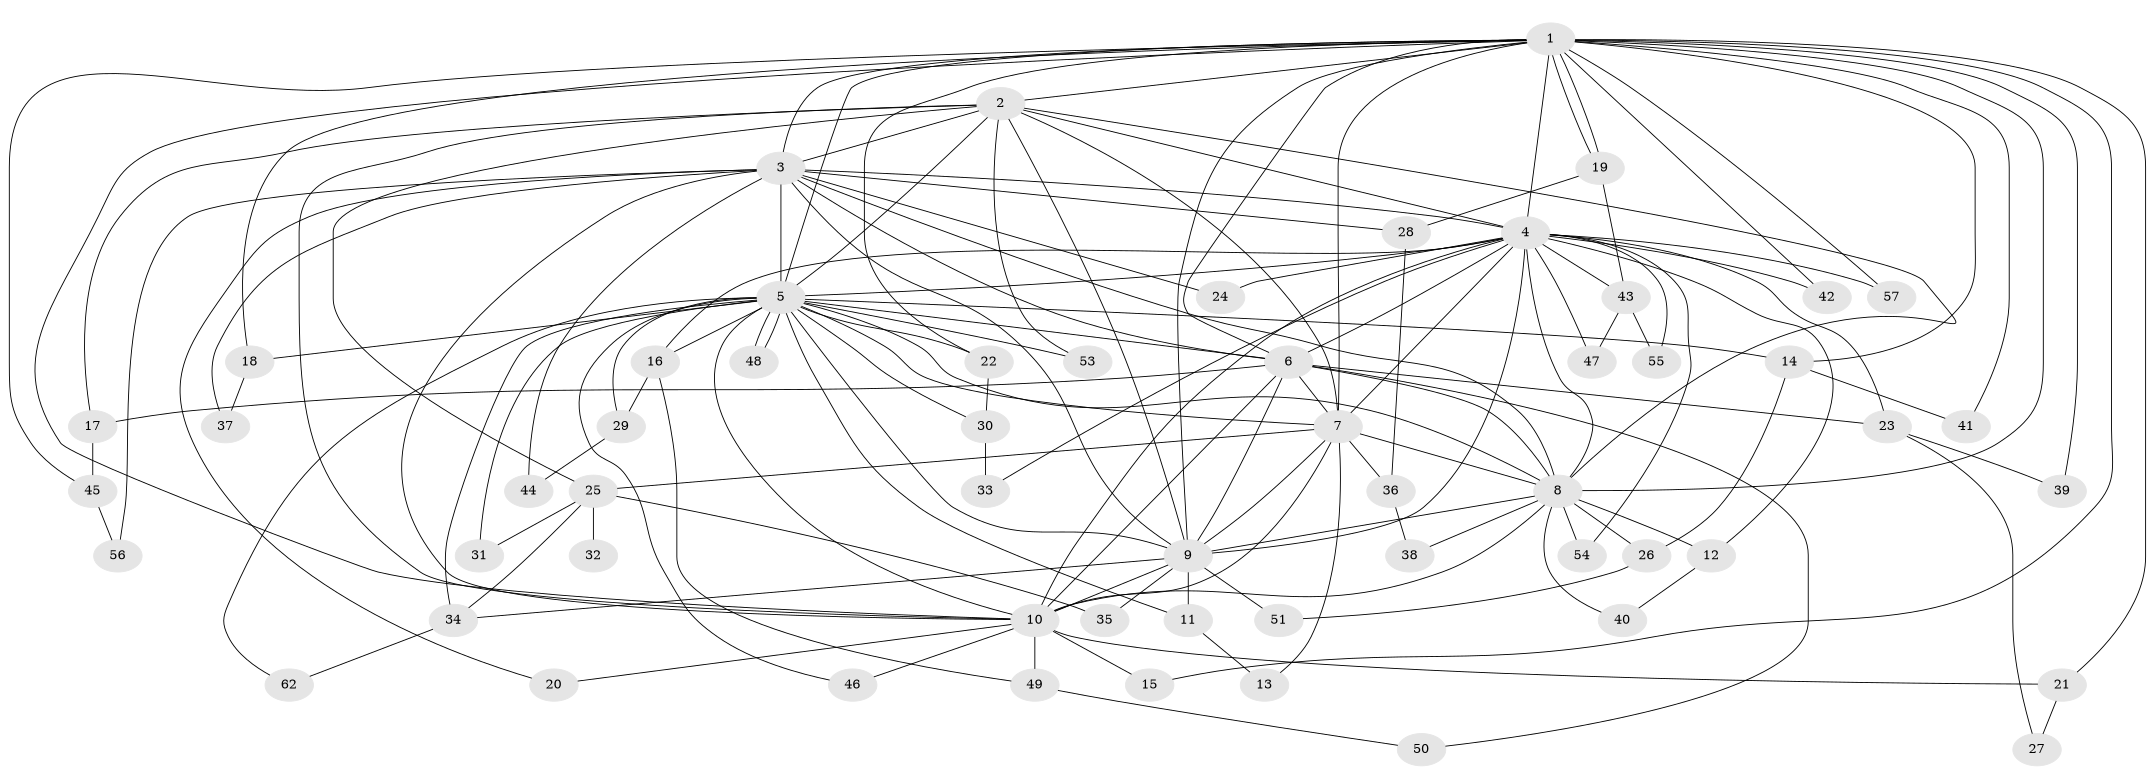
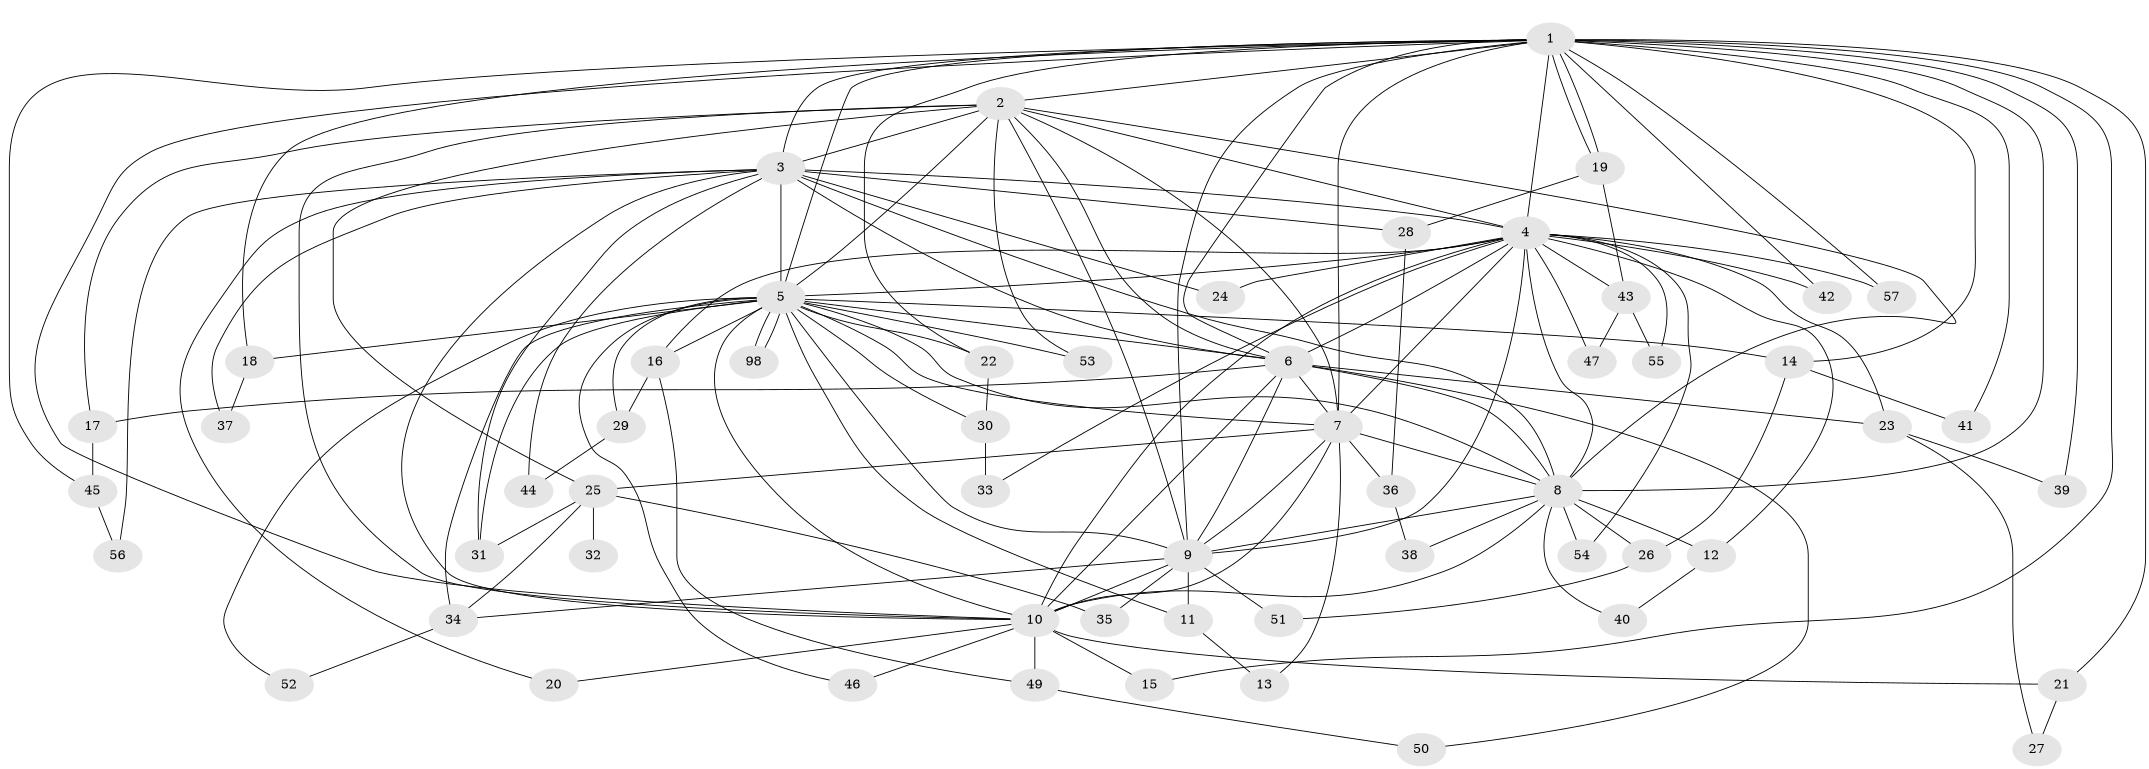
none -> (1101, 243)
(1009, 335) -> (557, 310)
(754, 362) -> (754, 362)
(289, 685) -> (289, 685)
